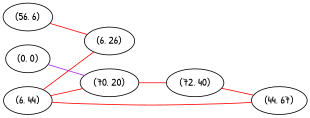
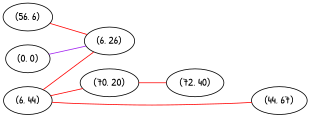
(63, 69) -> (67, 50)
(238, 92) -> none
